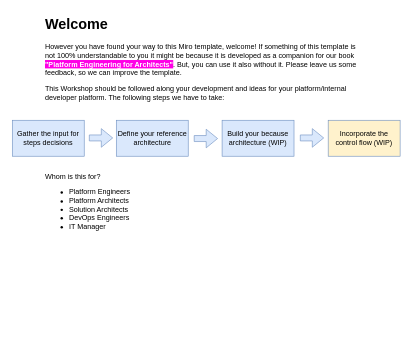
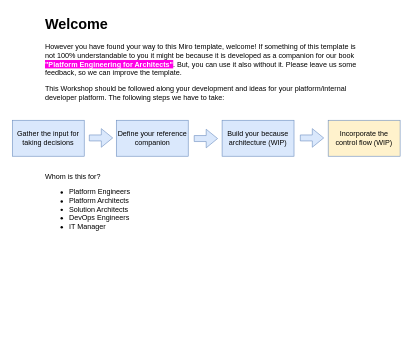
(48, 138) -> (48, 138)
(153, 138) -> (153, 138)
